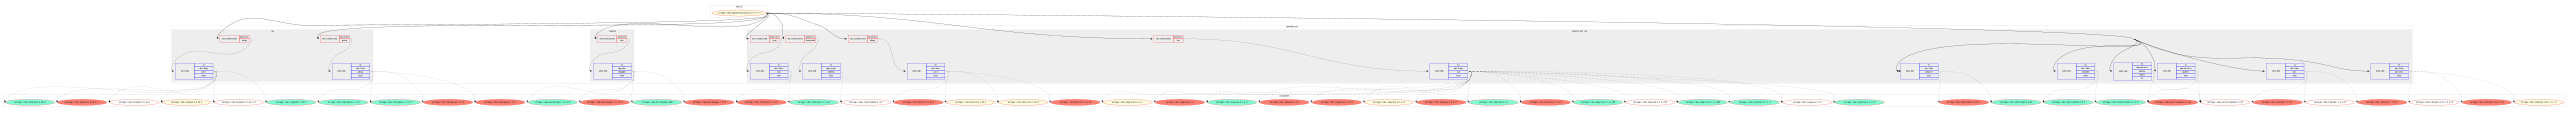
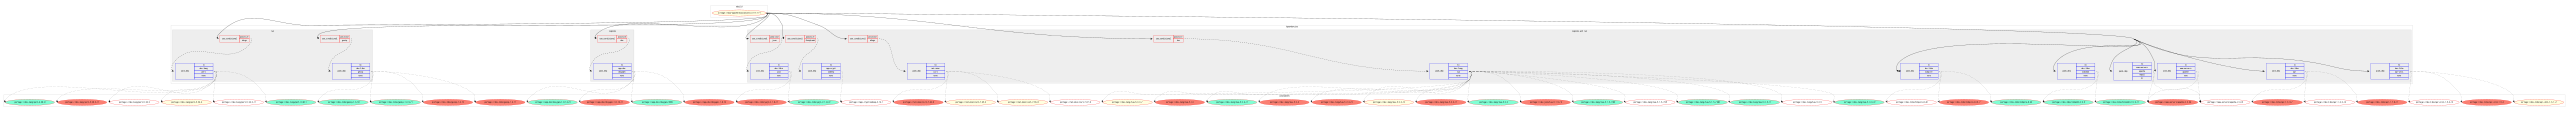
(1075, 102) -> (1075, 102)
none -> (1912, 102)
